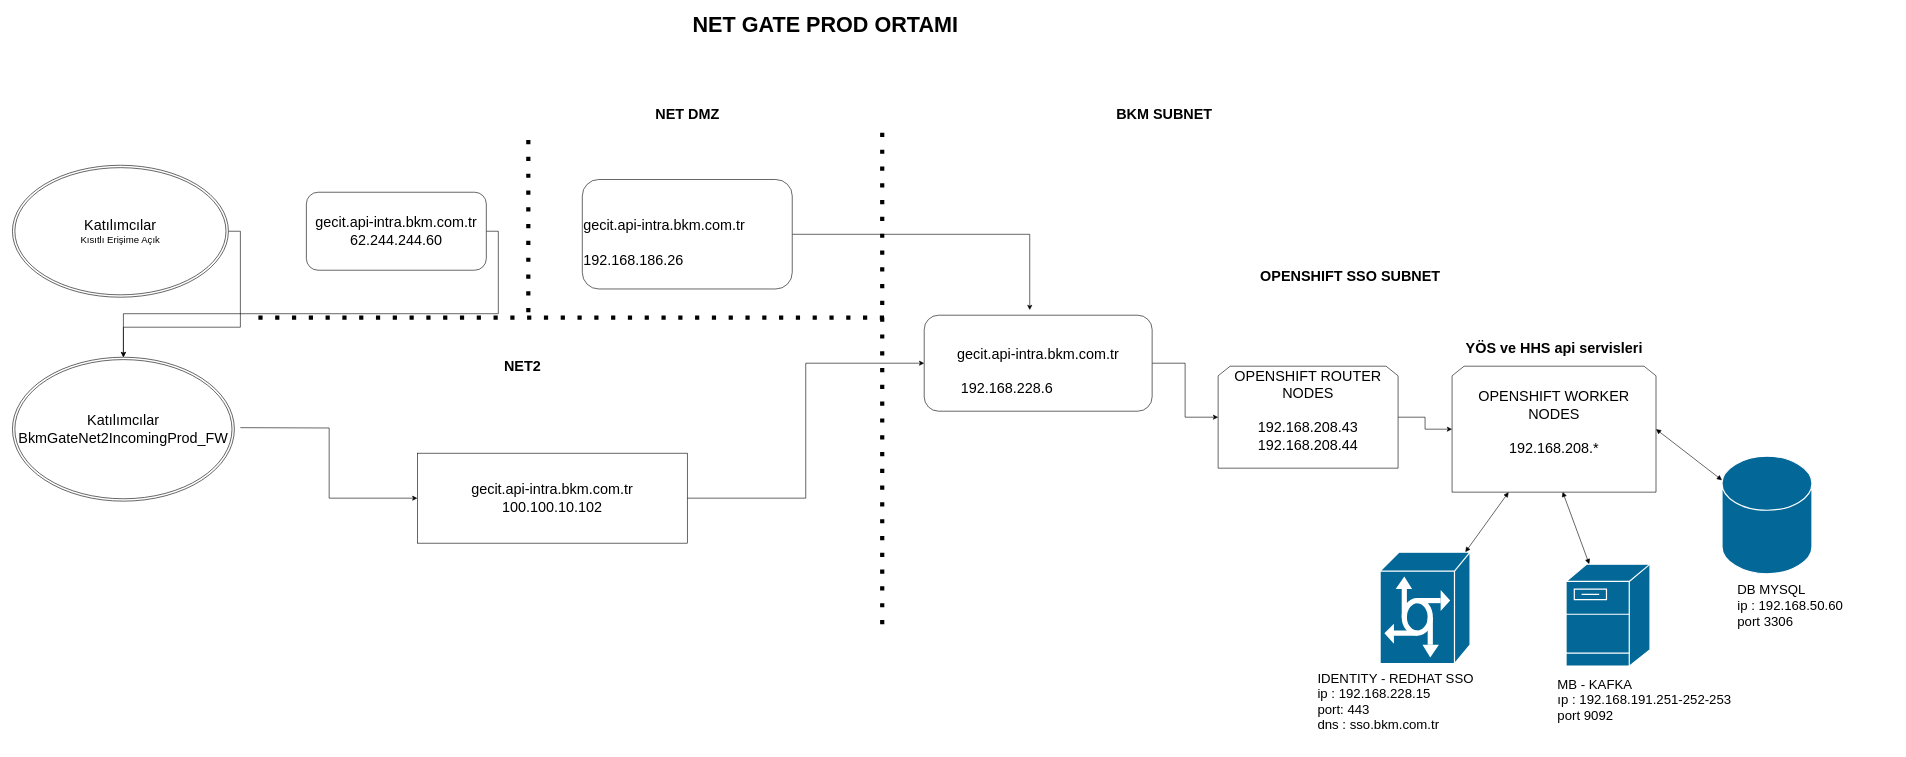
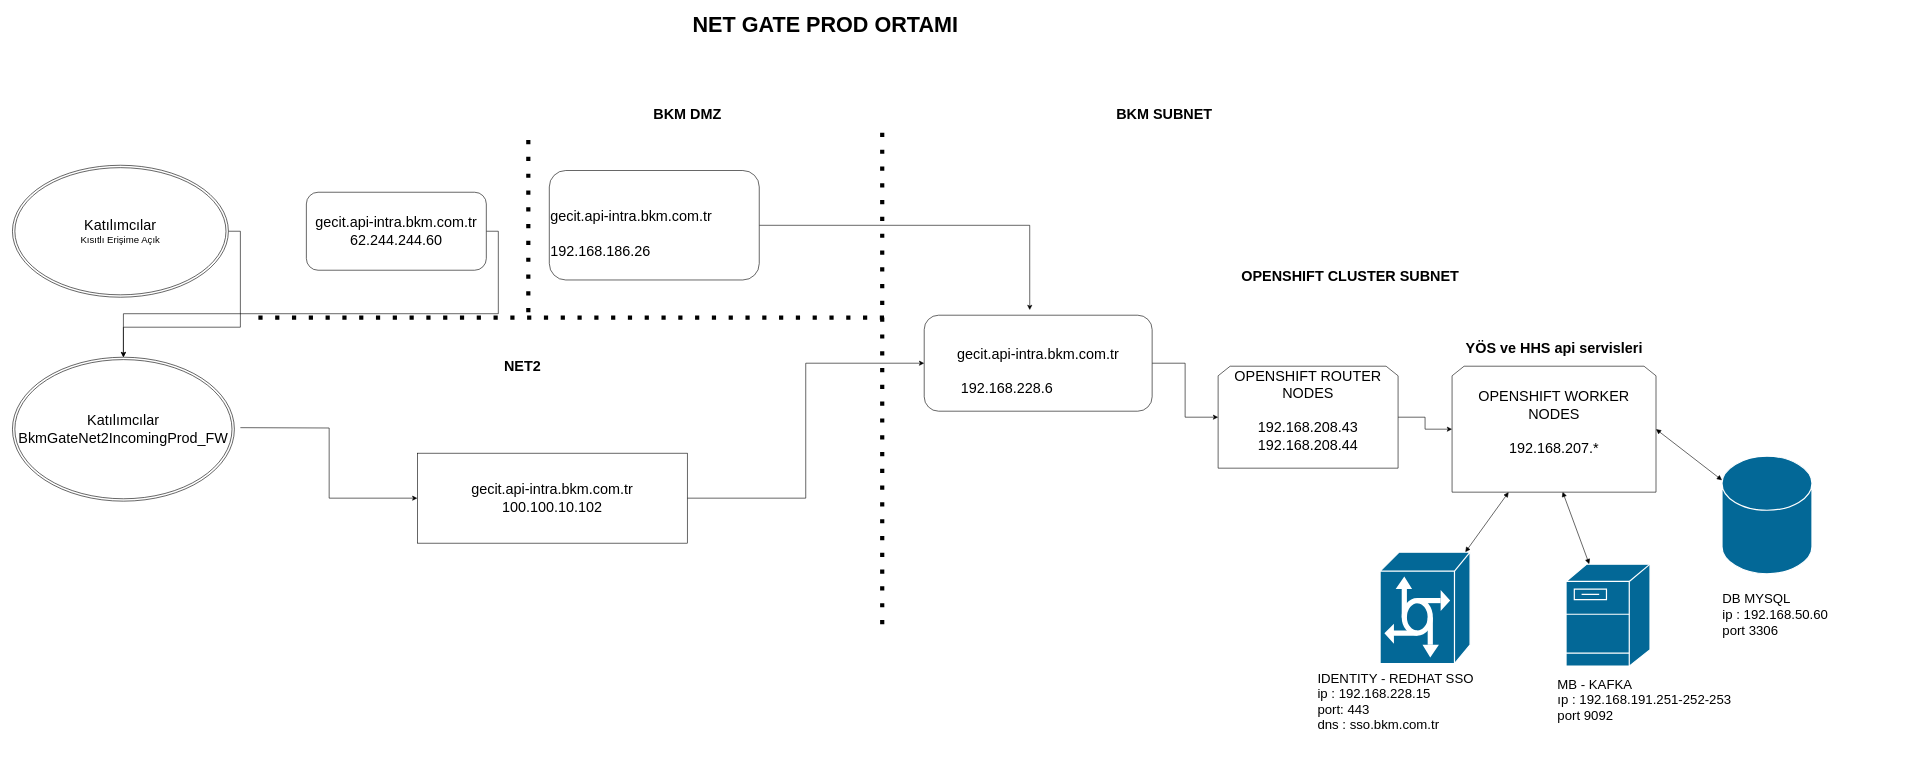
(688, 114) -> (688, 114)
(687, 234) -> (654, 225)
(1351, 277) -> (1351, 277)
(1554, 429) -> (1554, 429)
(1814, 608) -> (1799, 617)
